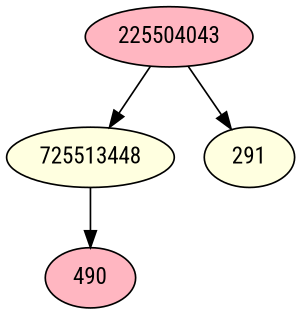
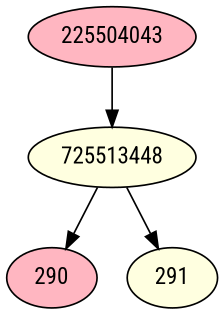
(205, 91) -> (139, 210)
(90, 278) -> (52, 278)
